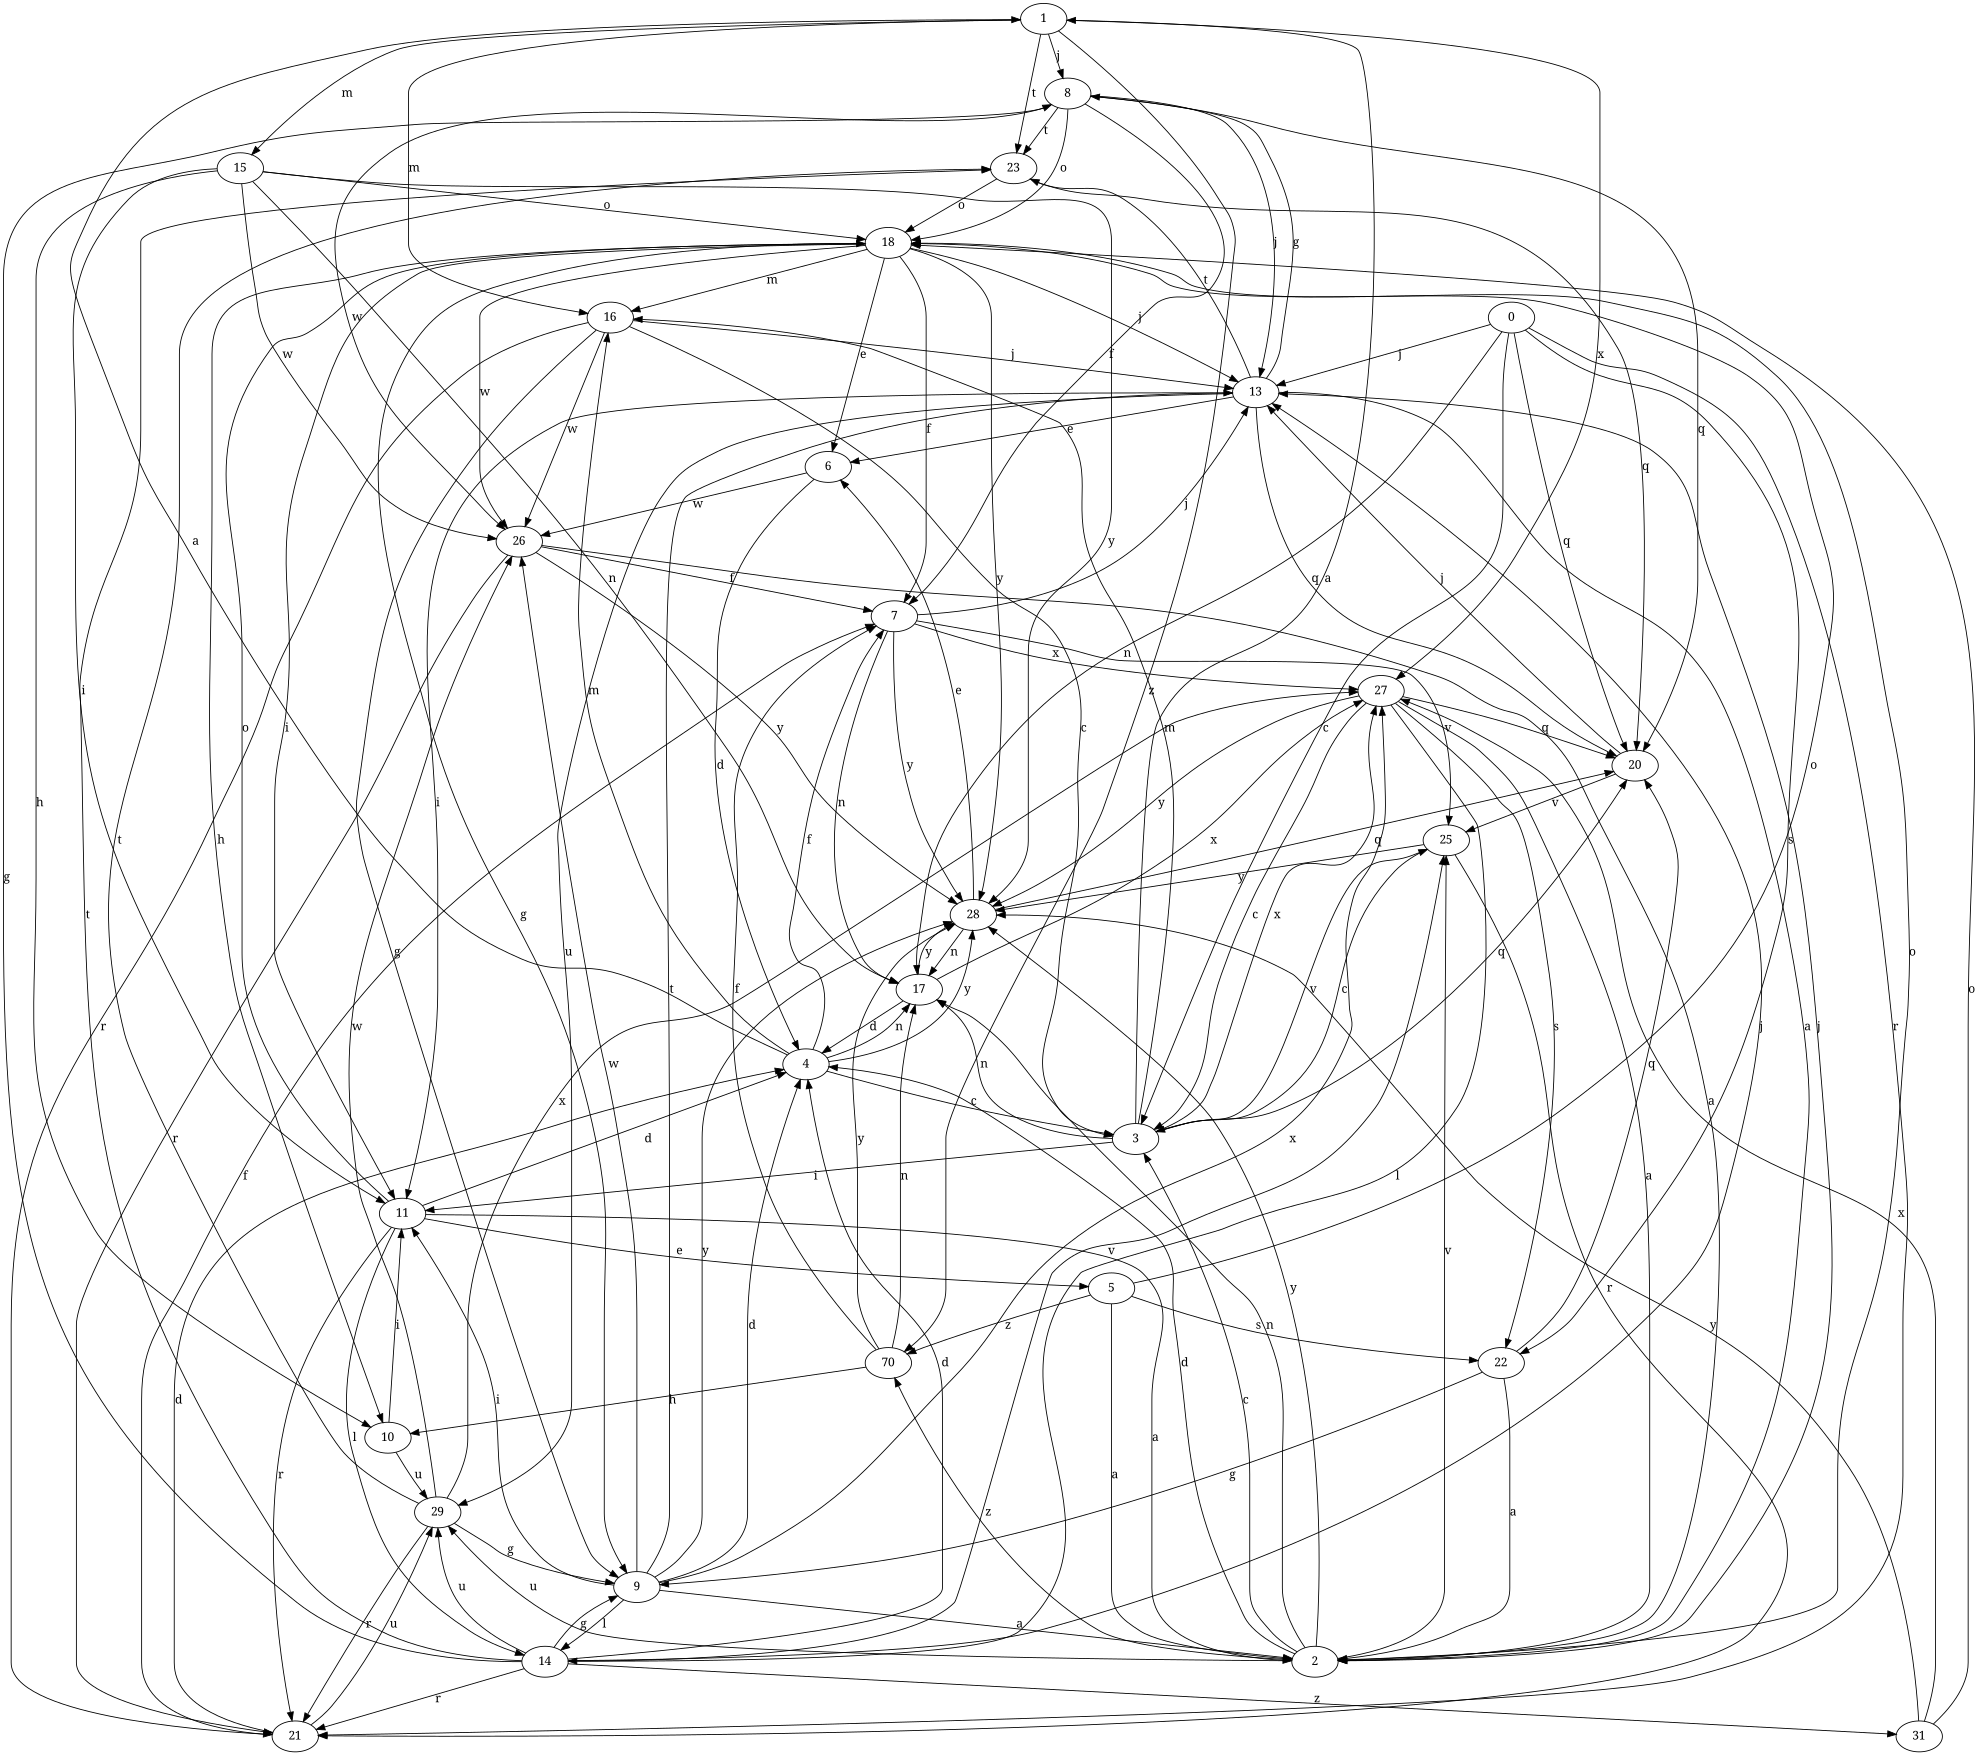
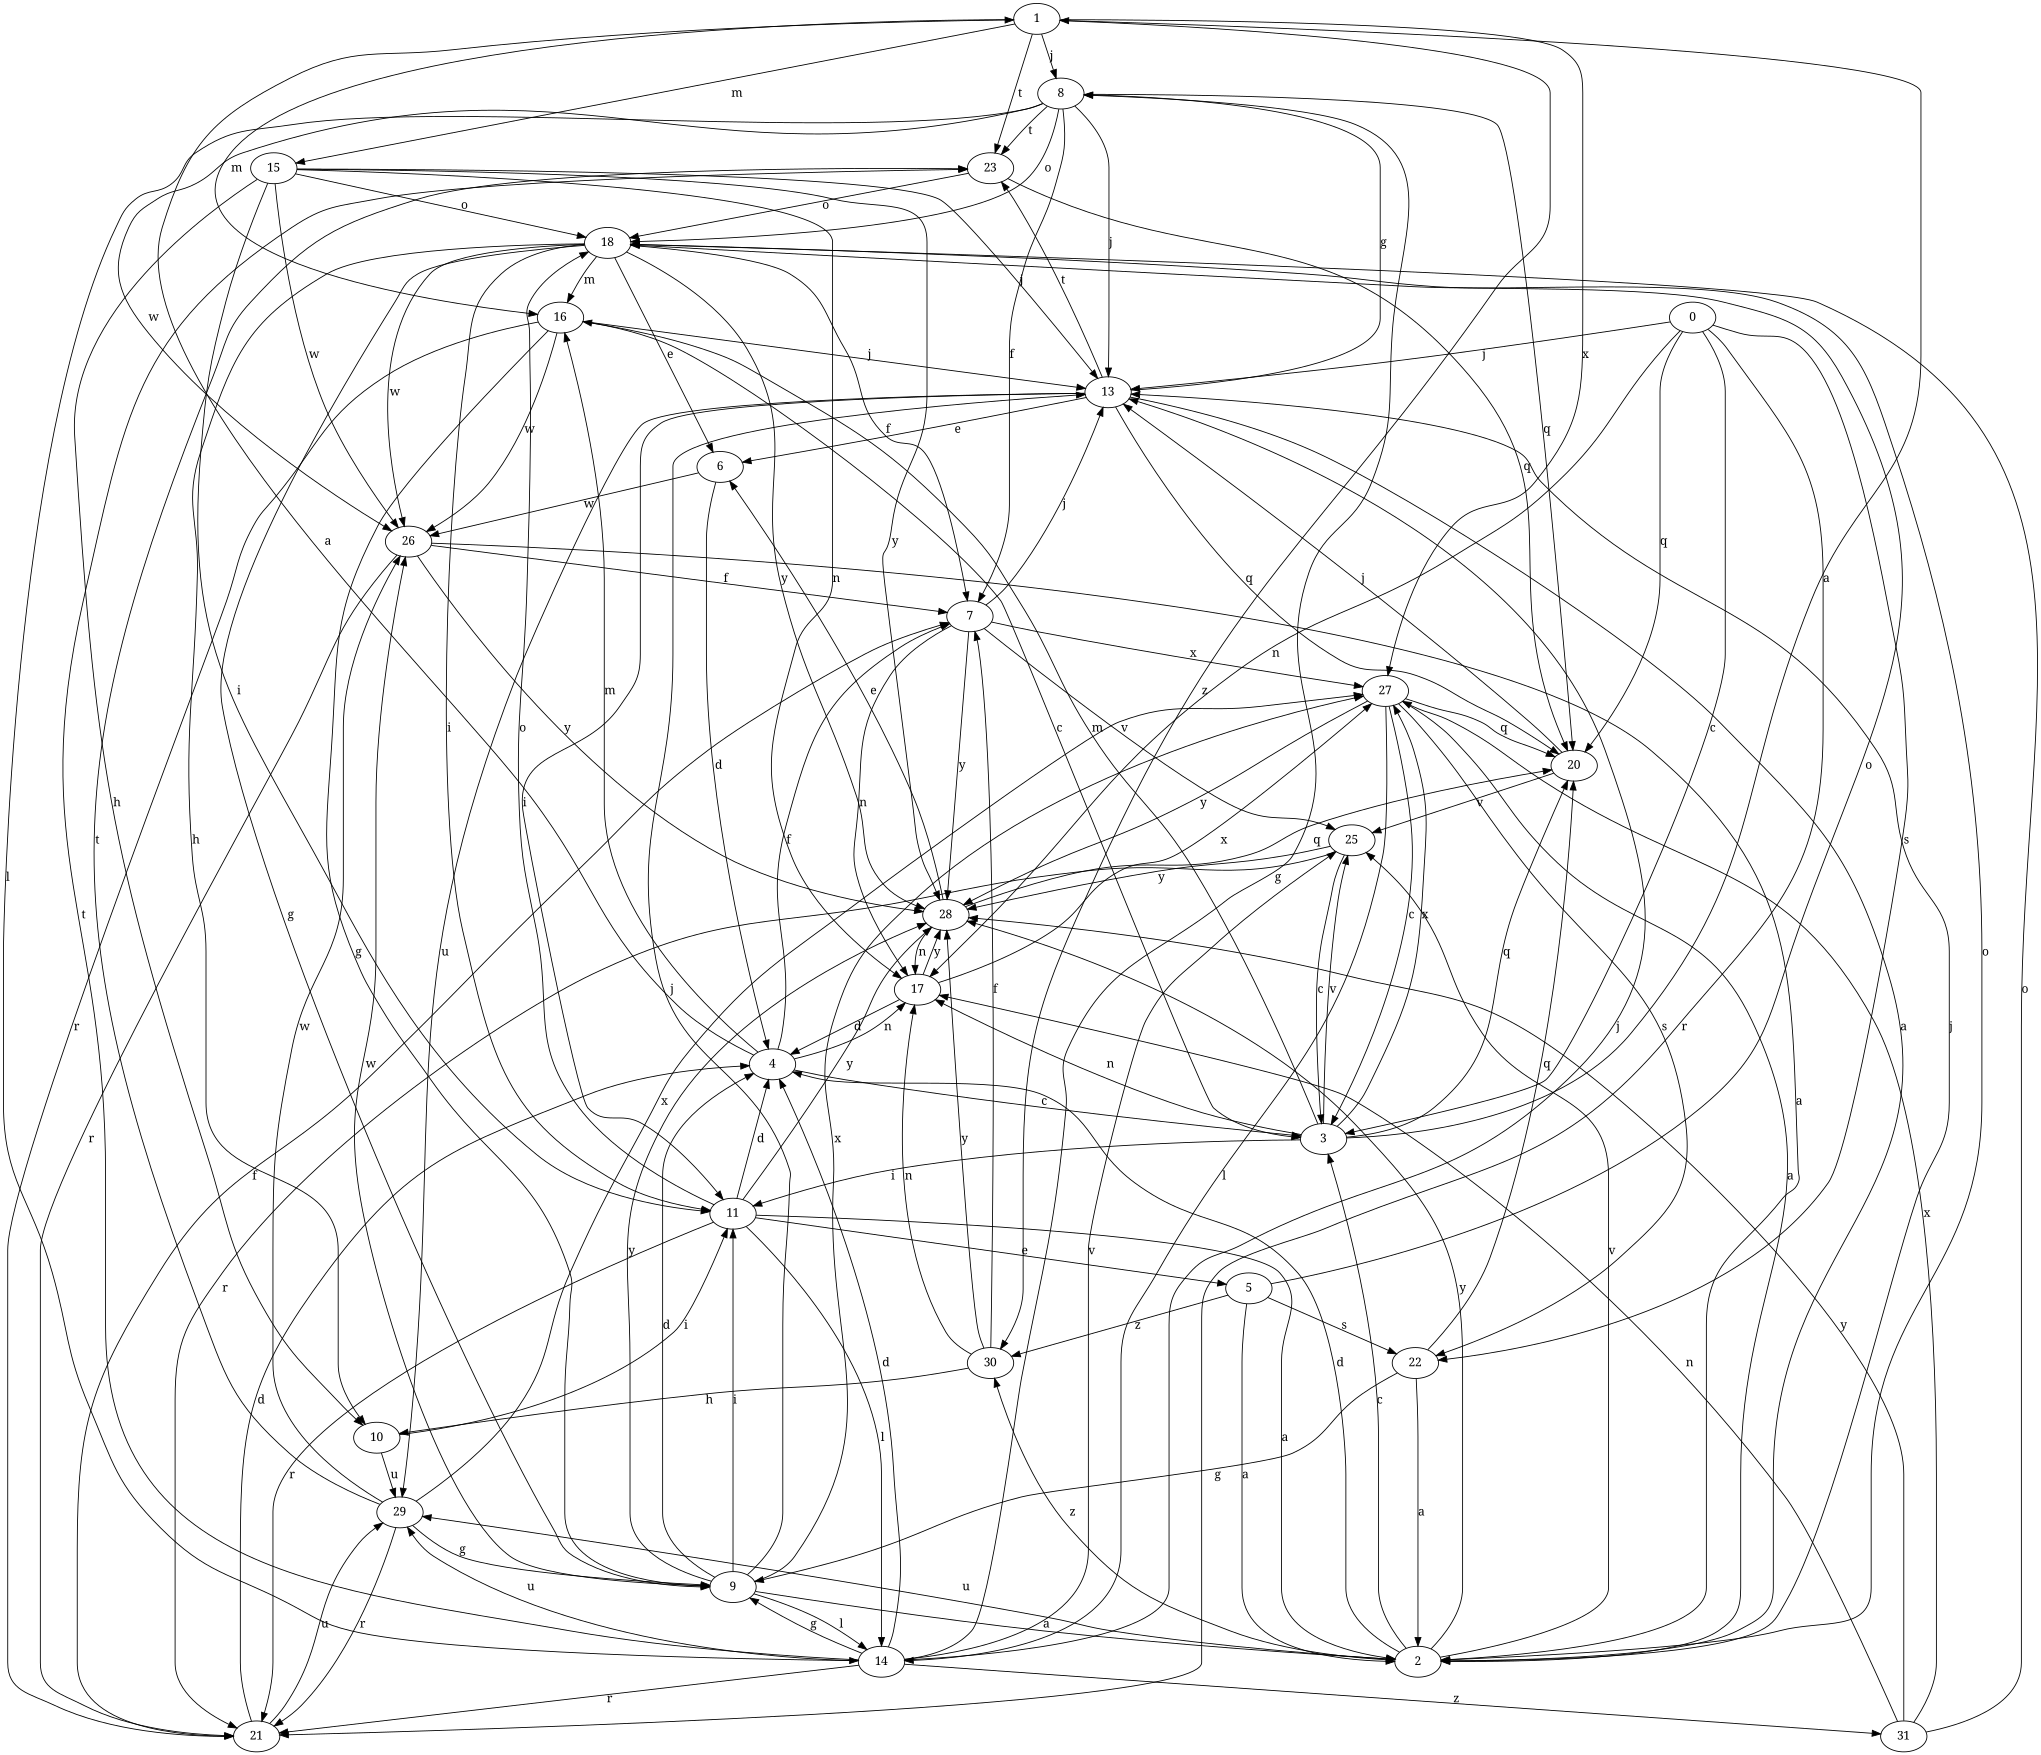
(1074, 302) -> (778, 179)
none -> (12, 764)
(672, 990) -> (673, 990)
(926, 1028) -> (835, 1067)
(1225, 1277) -> (1524, 1224)
(888, 1363) -> (991, 1363)
